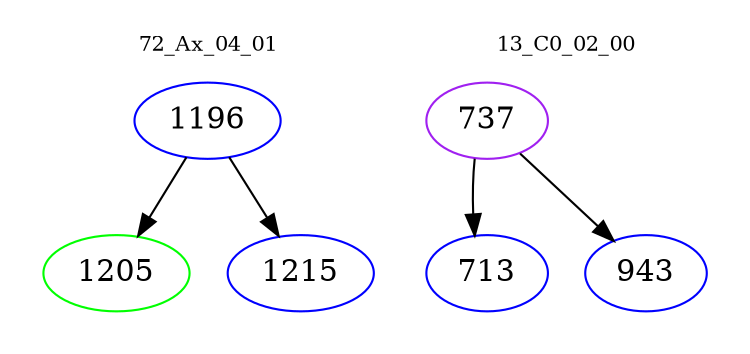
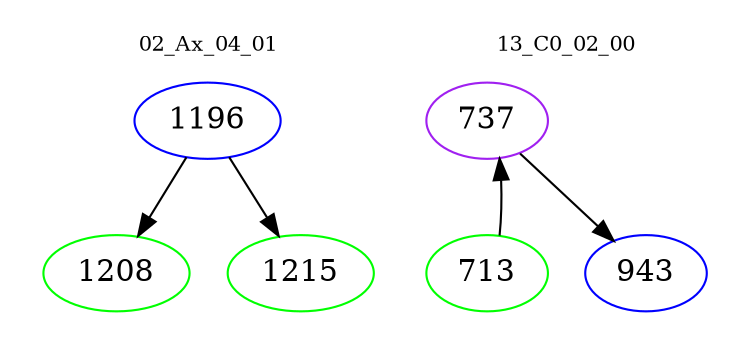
(209, 46) -> (209, 46)
(473, 186) -> (501, 208)
(116, 273) -> (116, 273)
(301, 273) -> (301, 273)
(487, 273) -> (487, 273)
